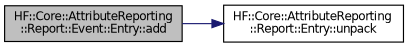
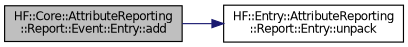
(314, 24) -> (314, 24)
